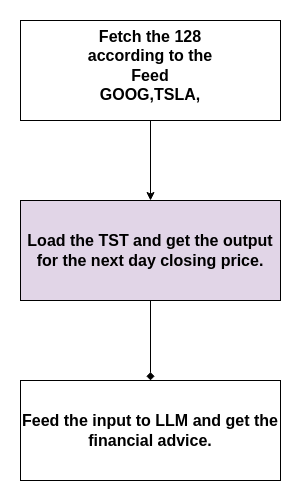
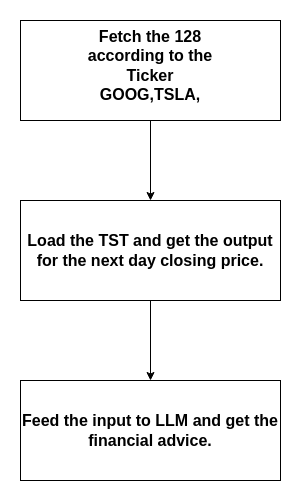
(151, 66) -> (151, 66)
(151, 251) -> (151, 251)
(151, 372) -> (151, 372)
